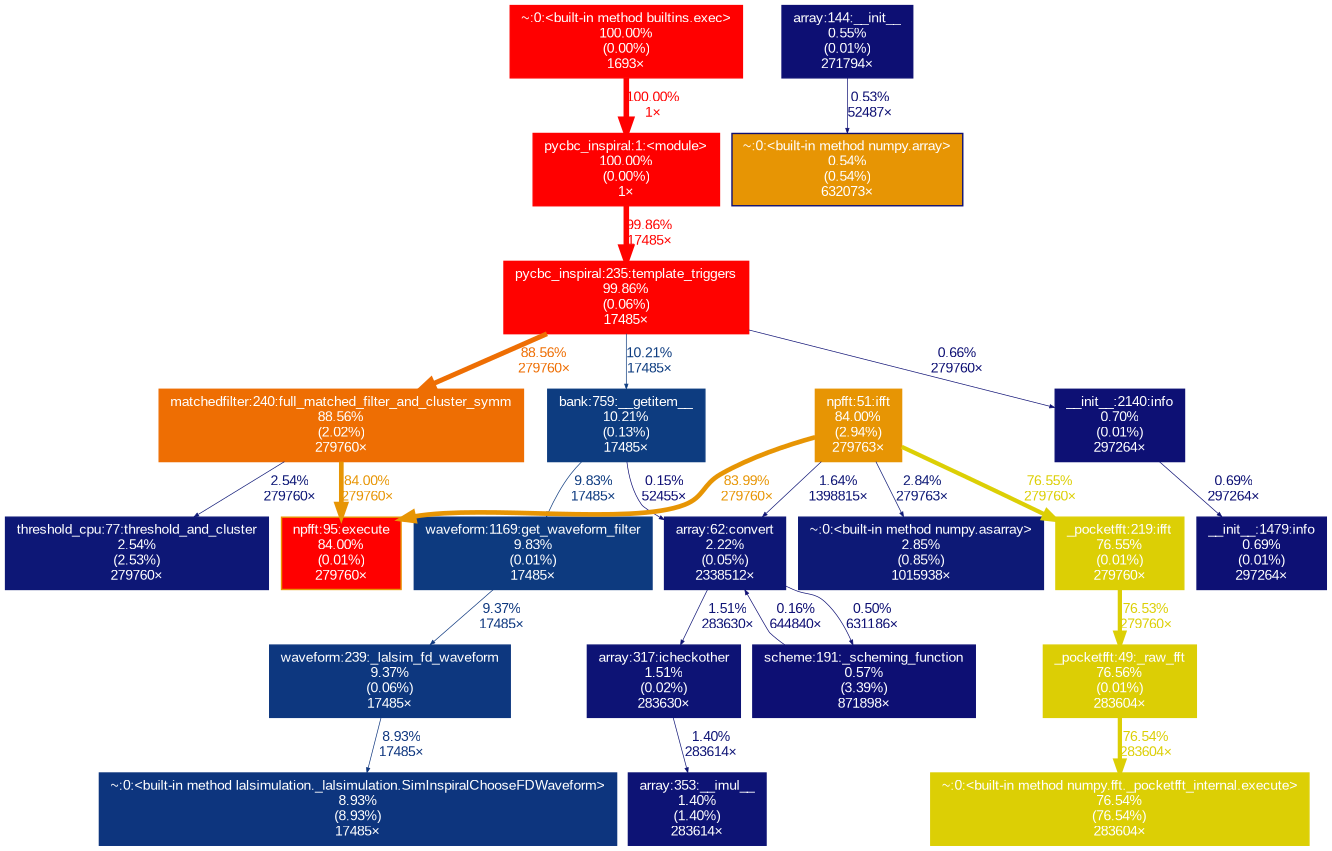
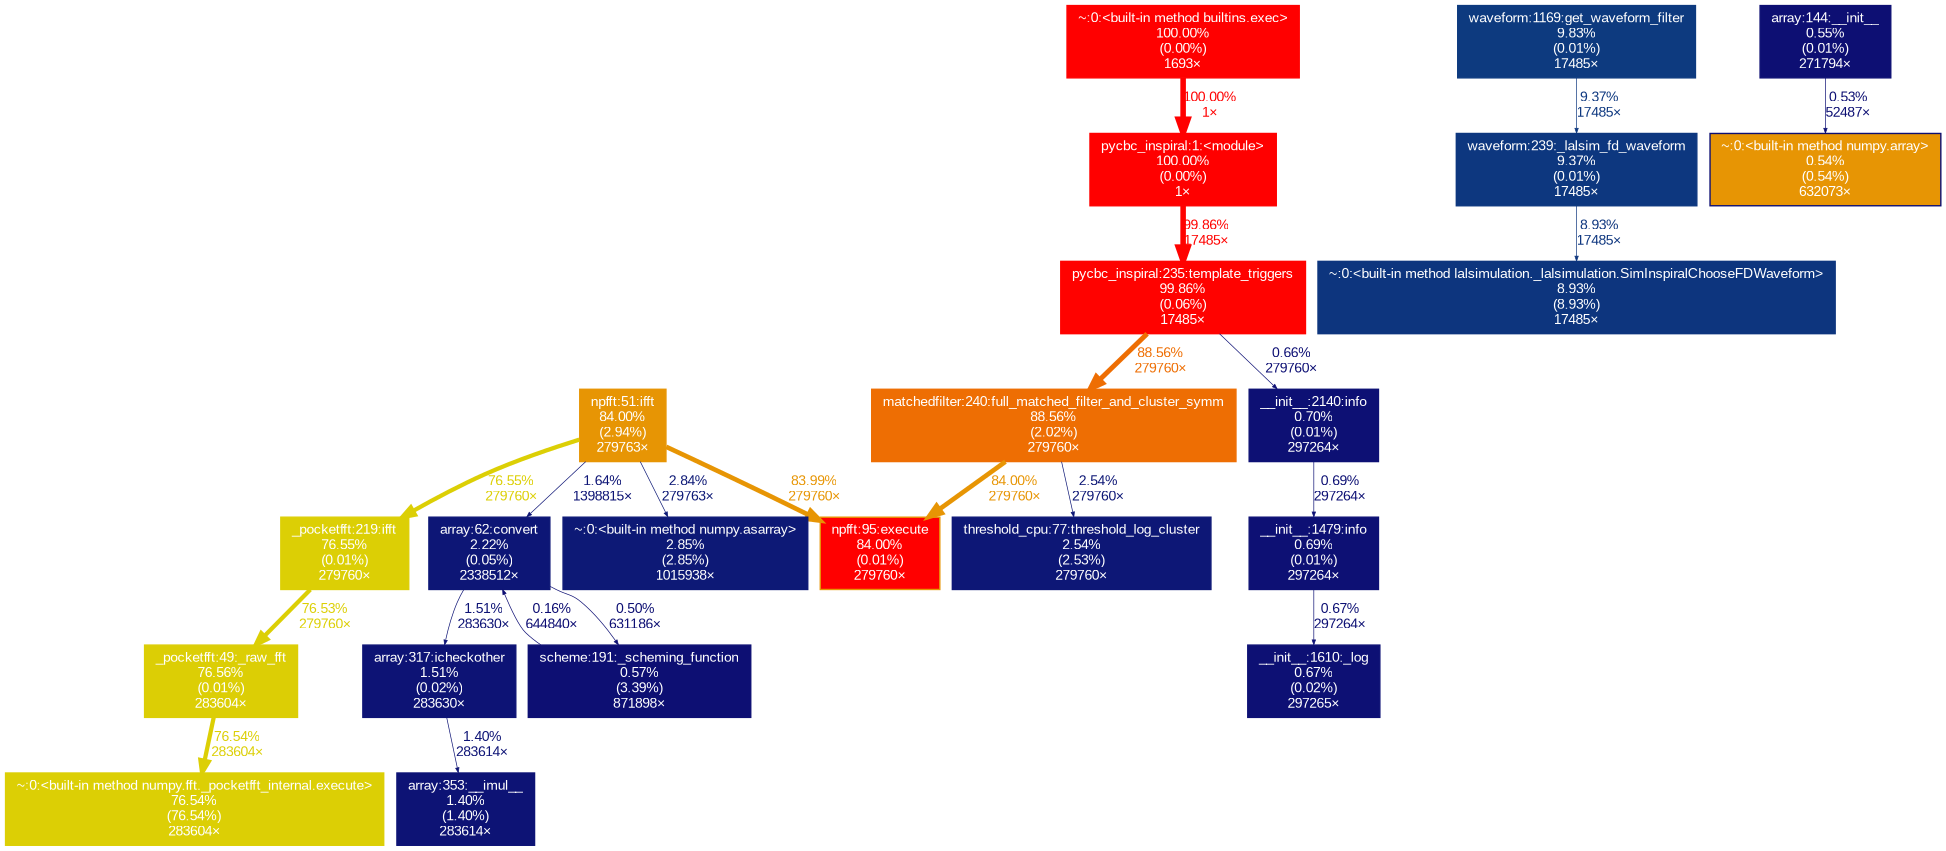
(626, 425) -> none
(137, 553) -> (1082, 553)
(921, 553) -> (685, 553)
(390, 681) -> (1577, 170)
none -> (1314, 681)
